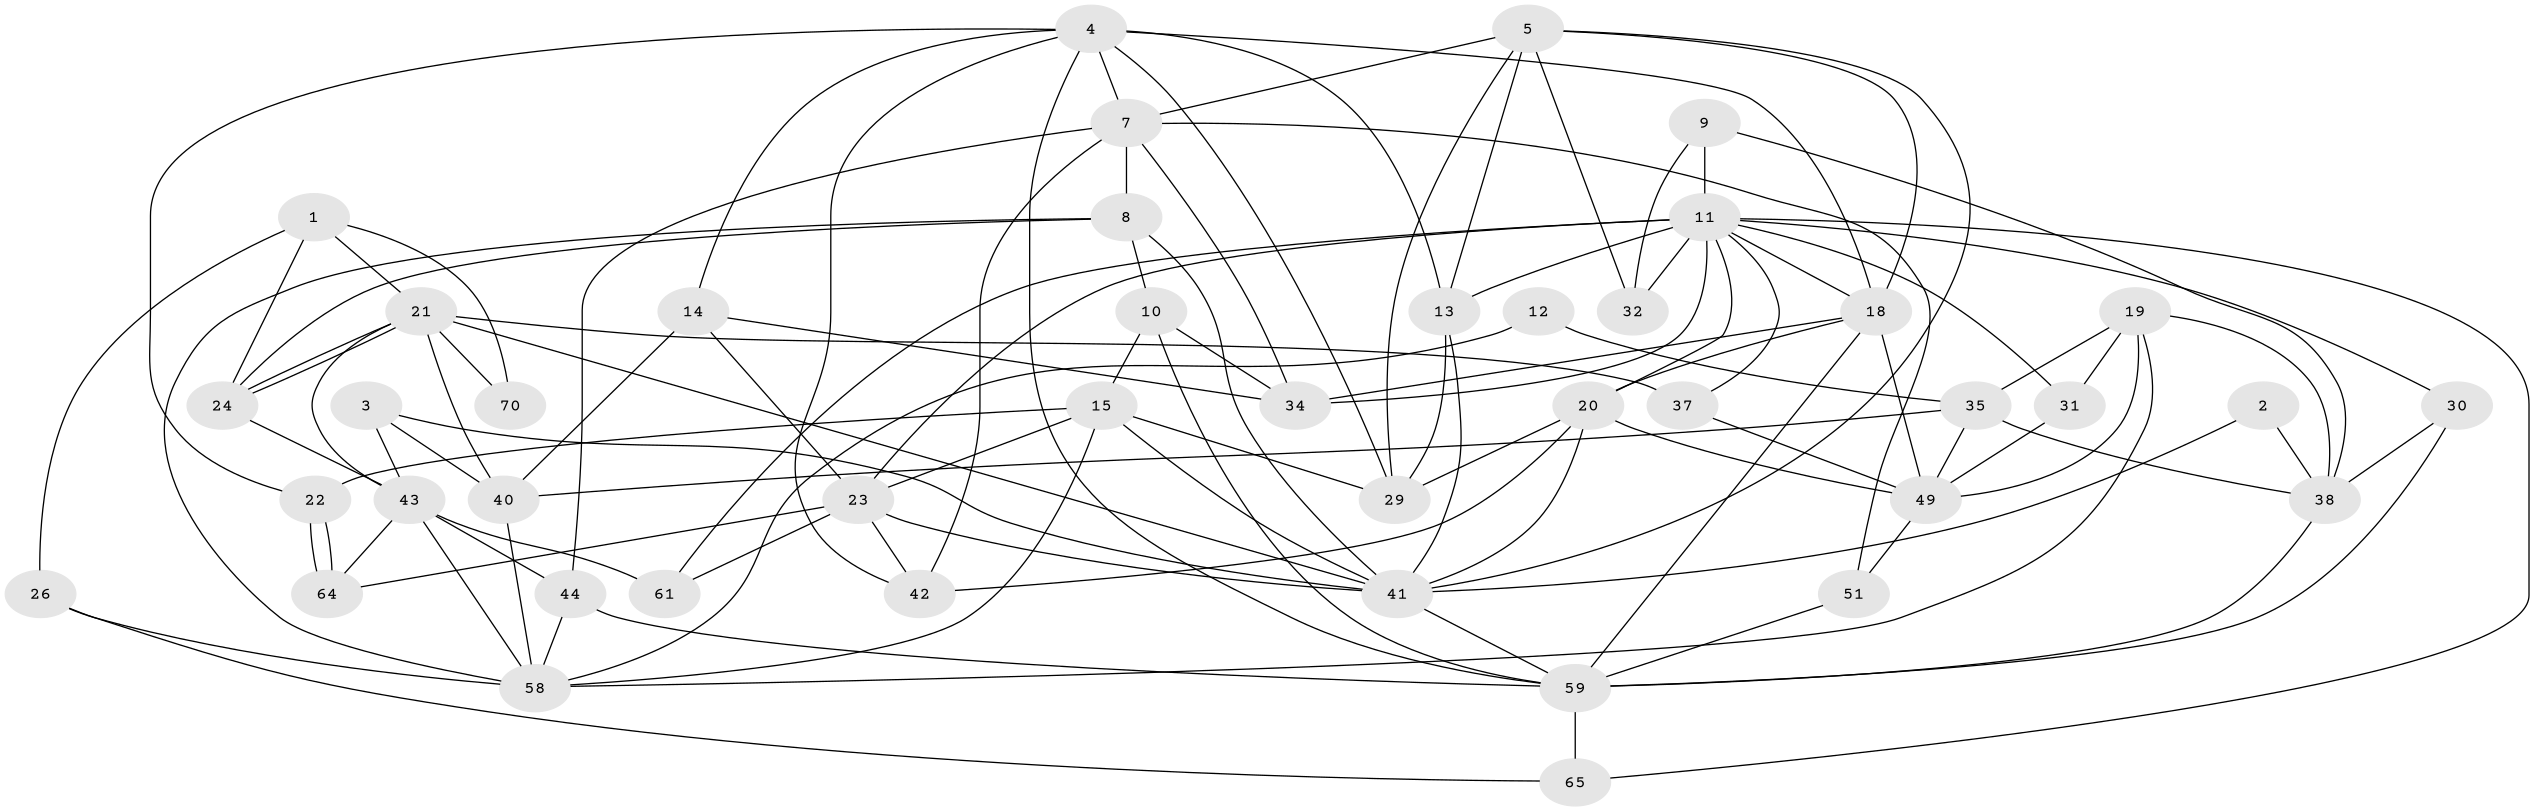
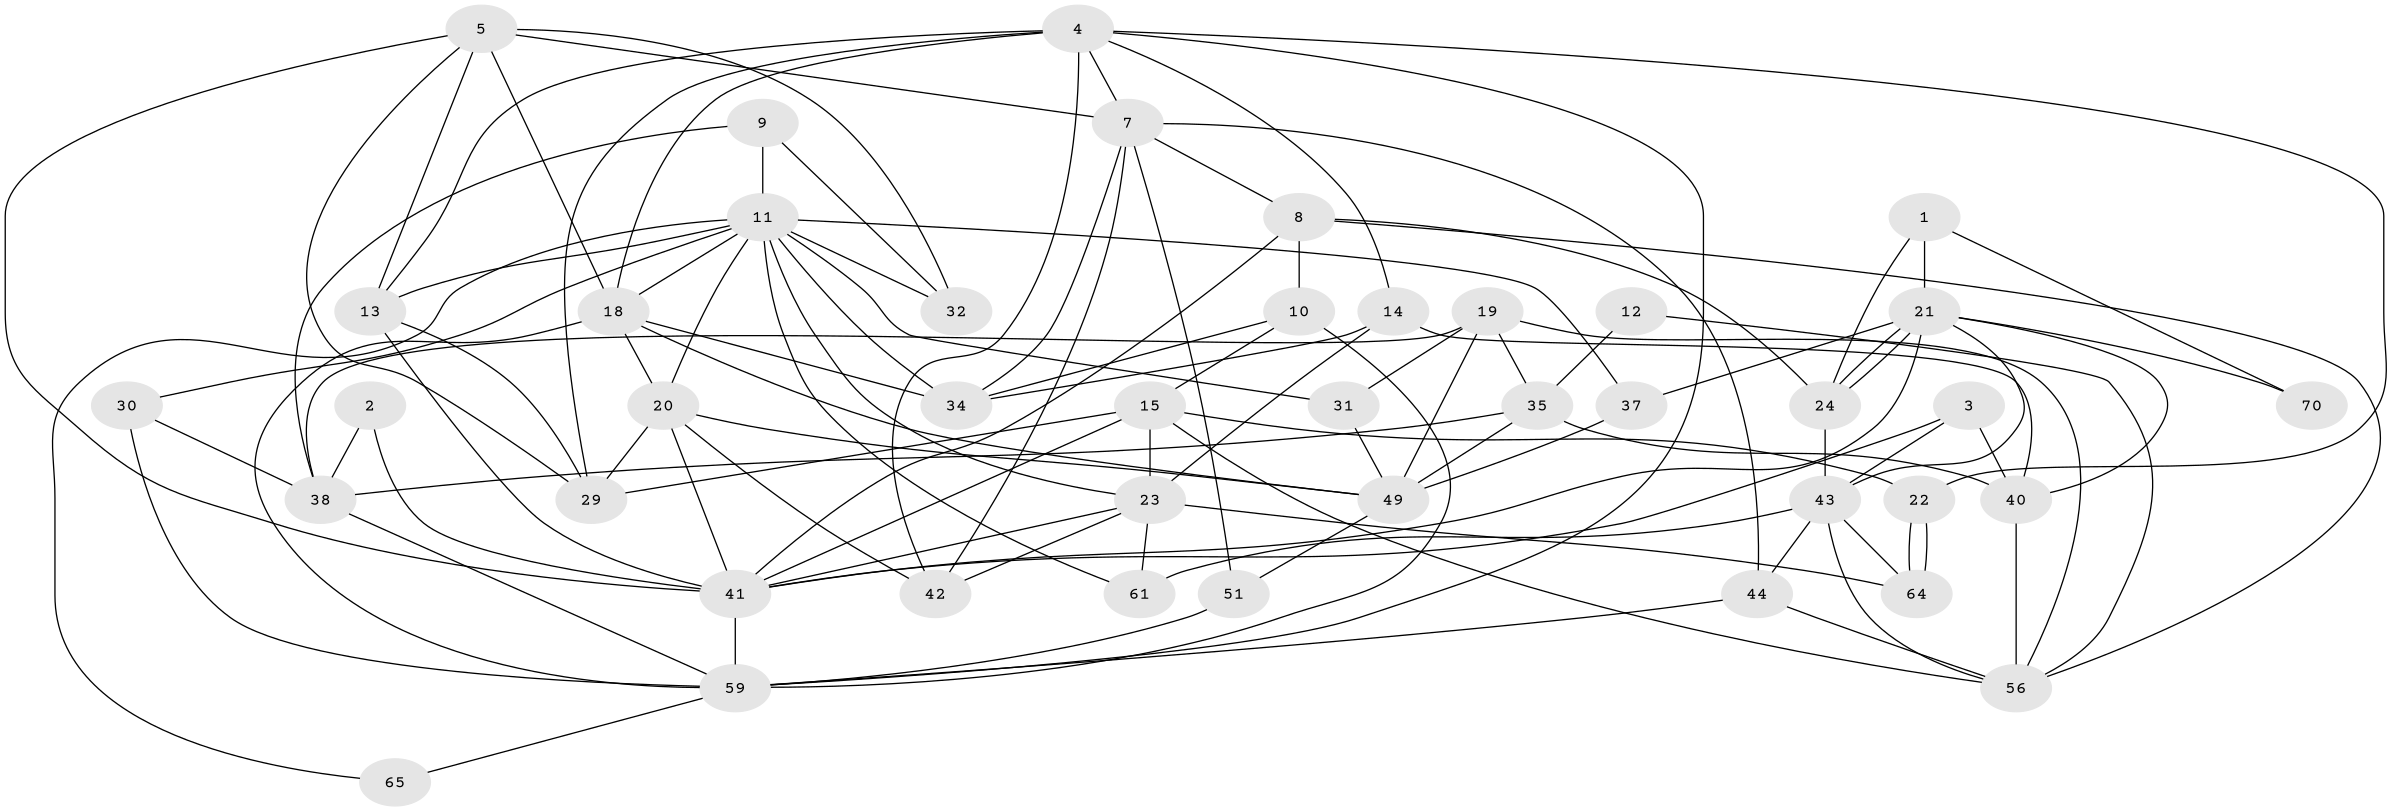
(41, 594) -> none
(535, 688) -> (2016, 688)
